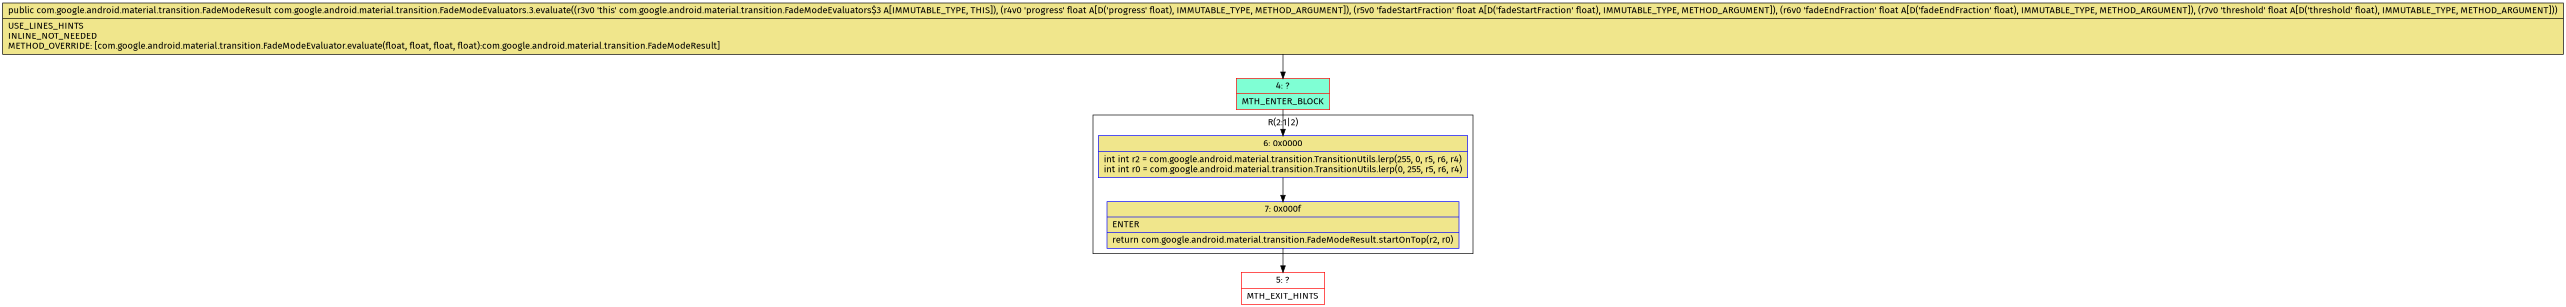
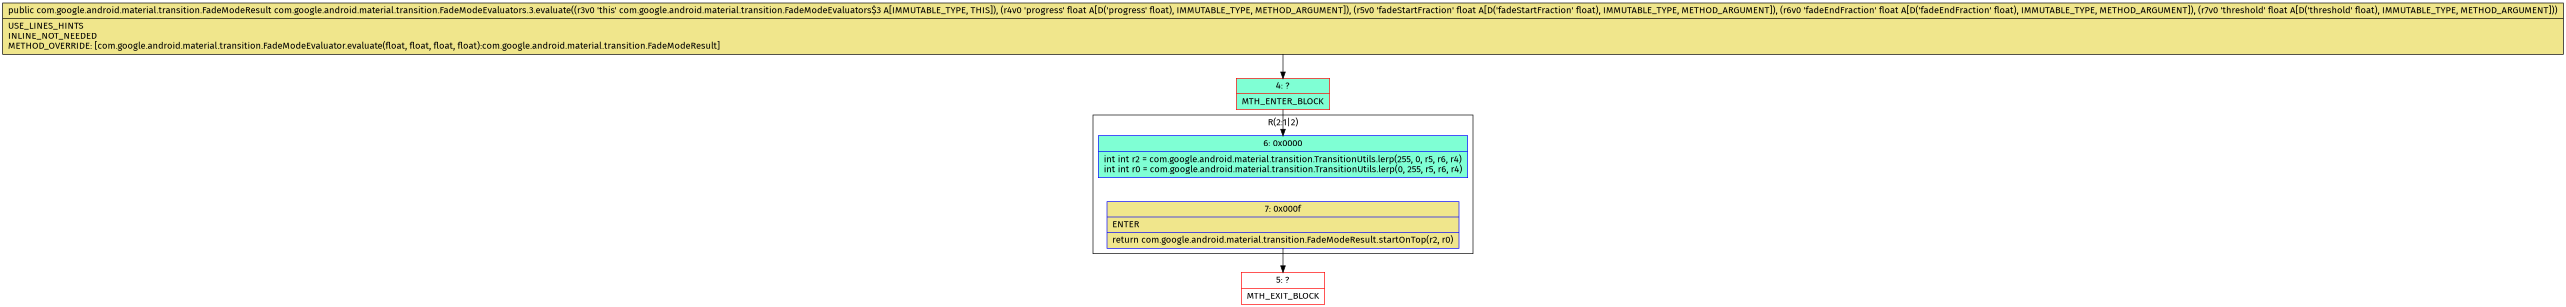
(1283, 157) -> (1283, 157)
(1283, 186) -> none
(1283, 296) -> (1283, 296)
